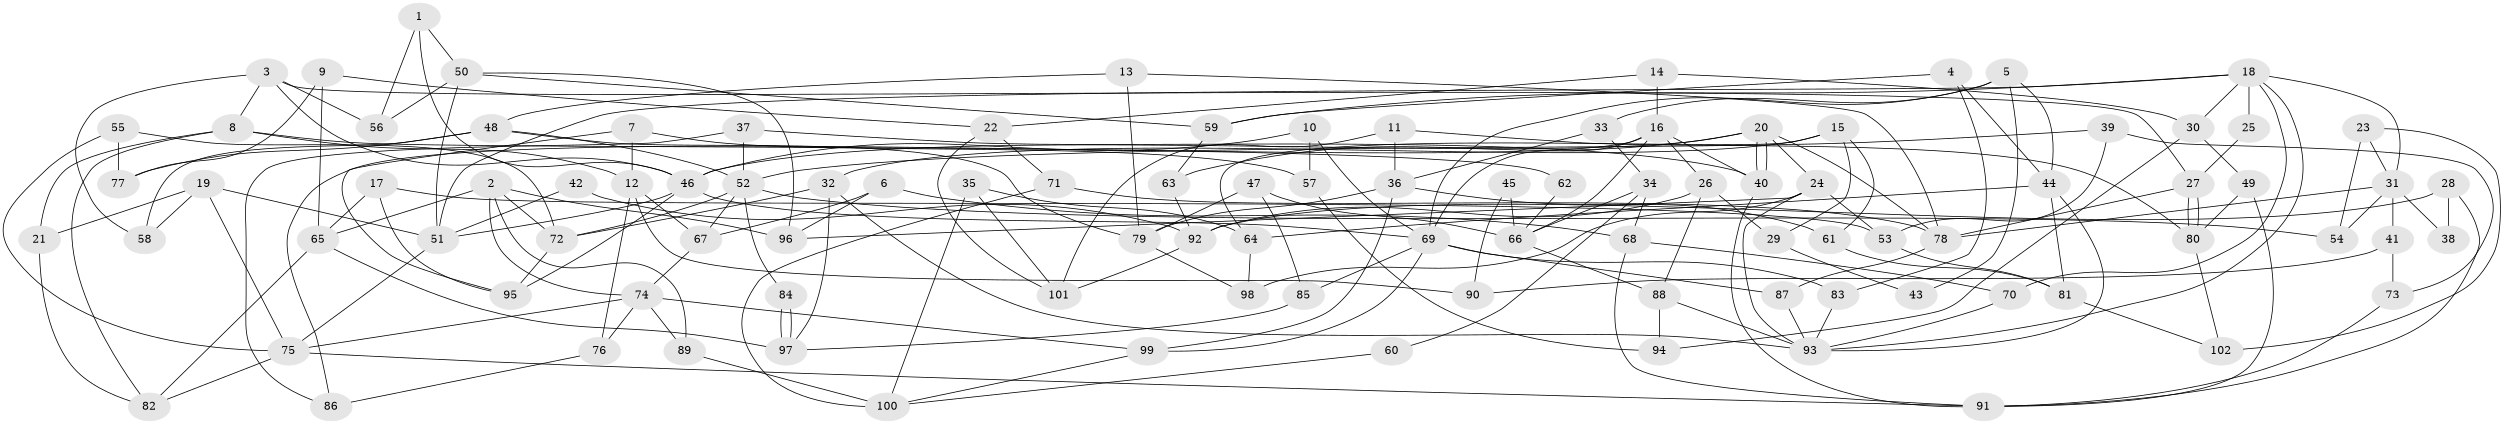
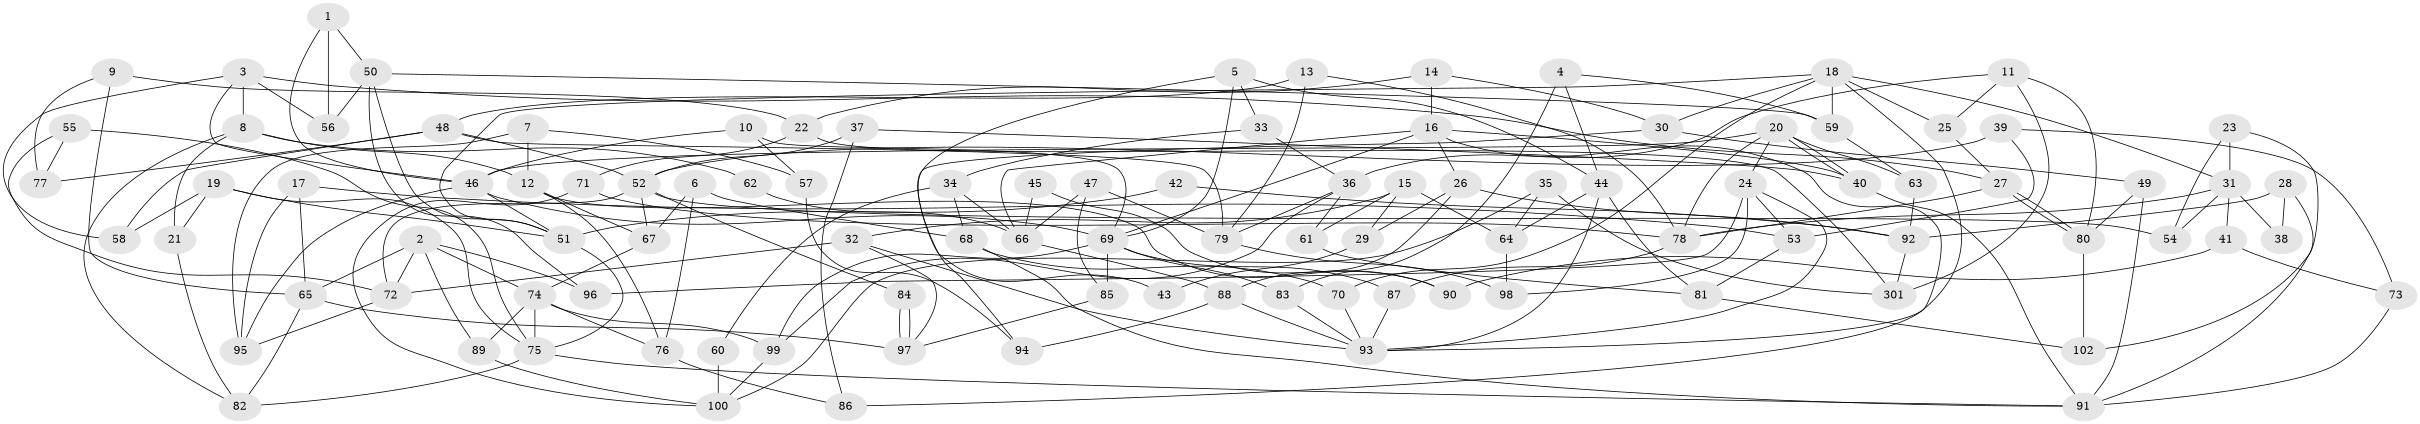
none -> (1981, 97)
(840, 209) -> (682, 268)
(1059, 296) -> (1894, 296)
